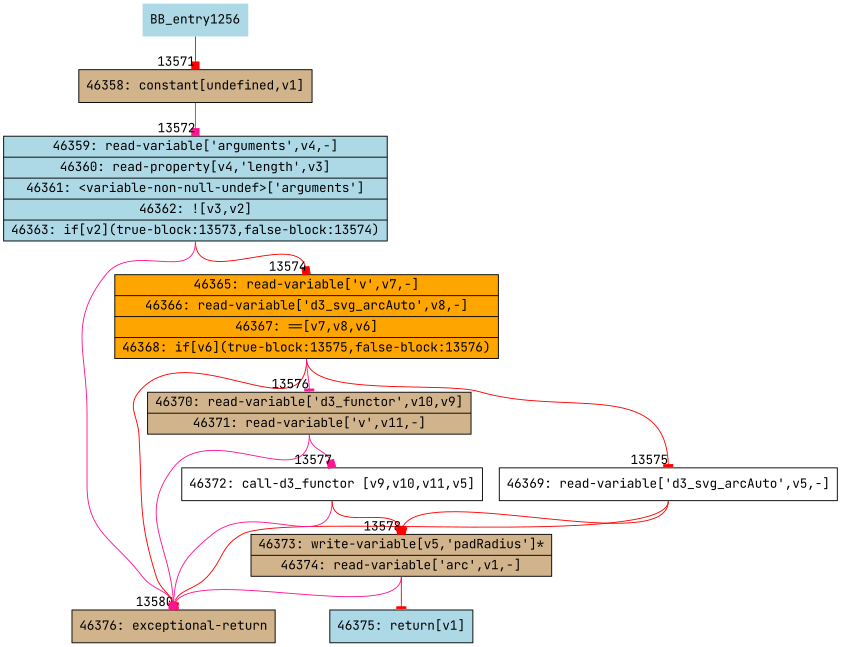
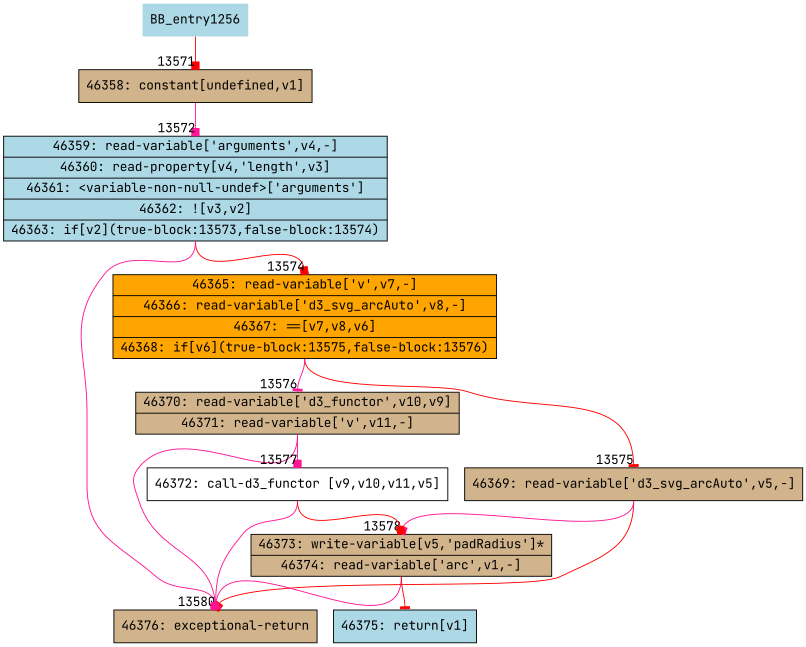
(134, 404) -> none
(668, 484) -> (634, 484)
(539, 518) -> (522, 518)
